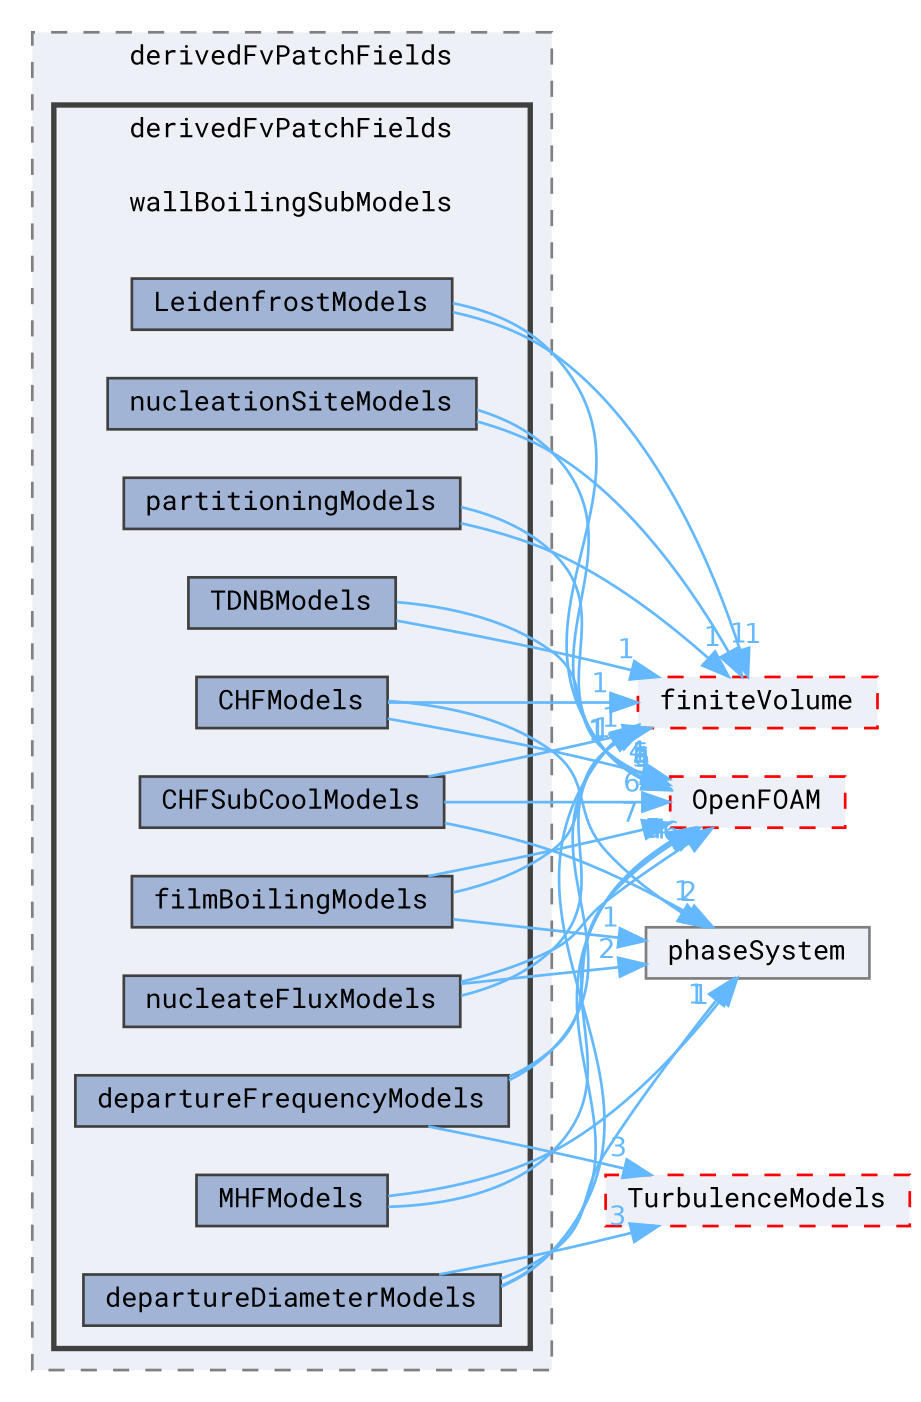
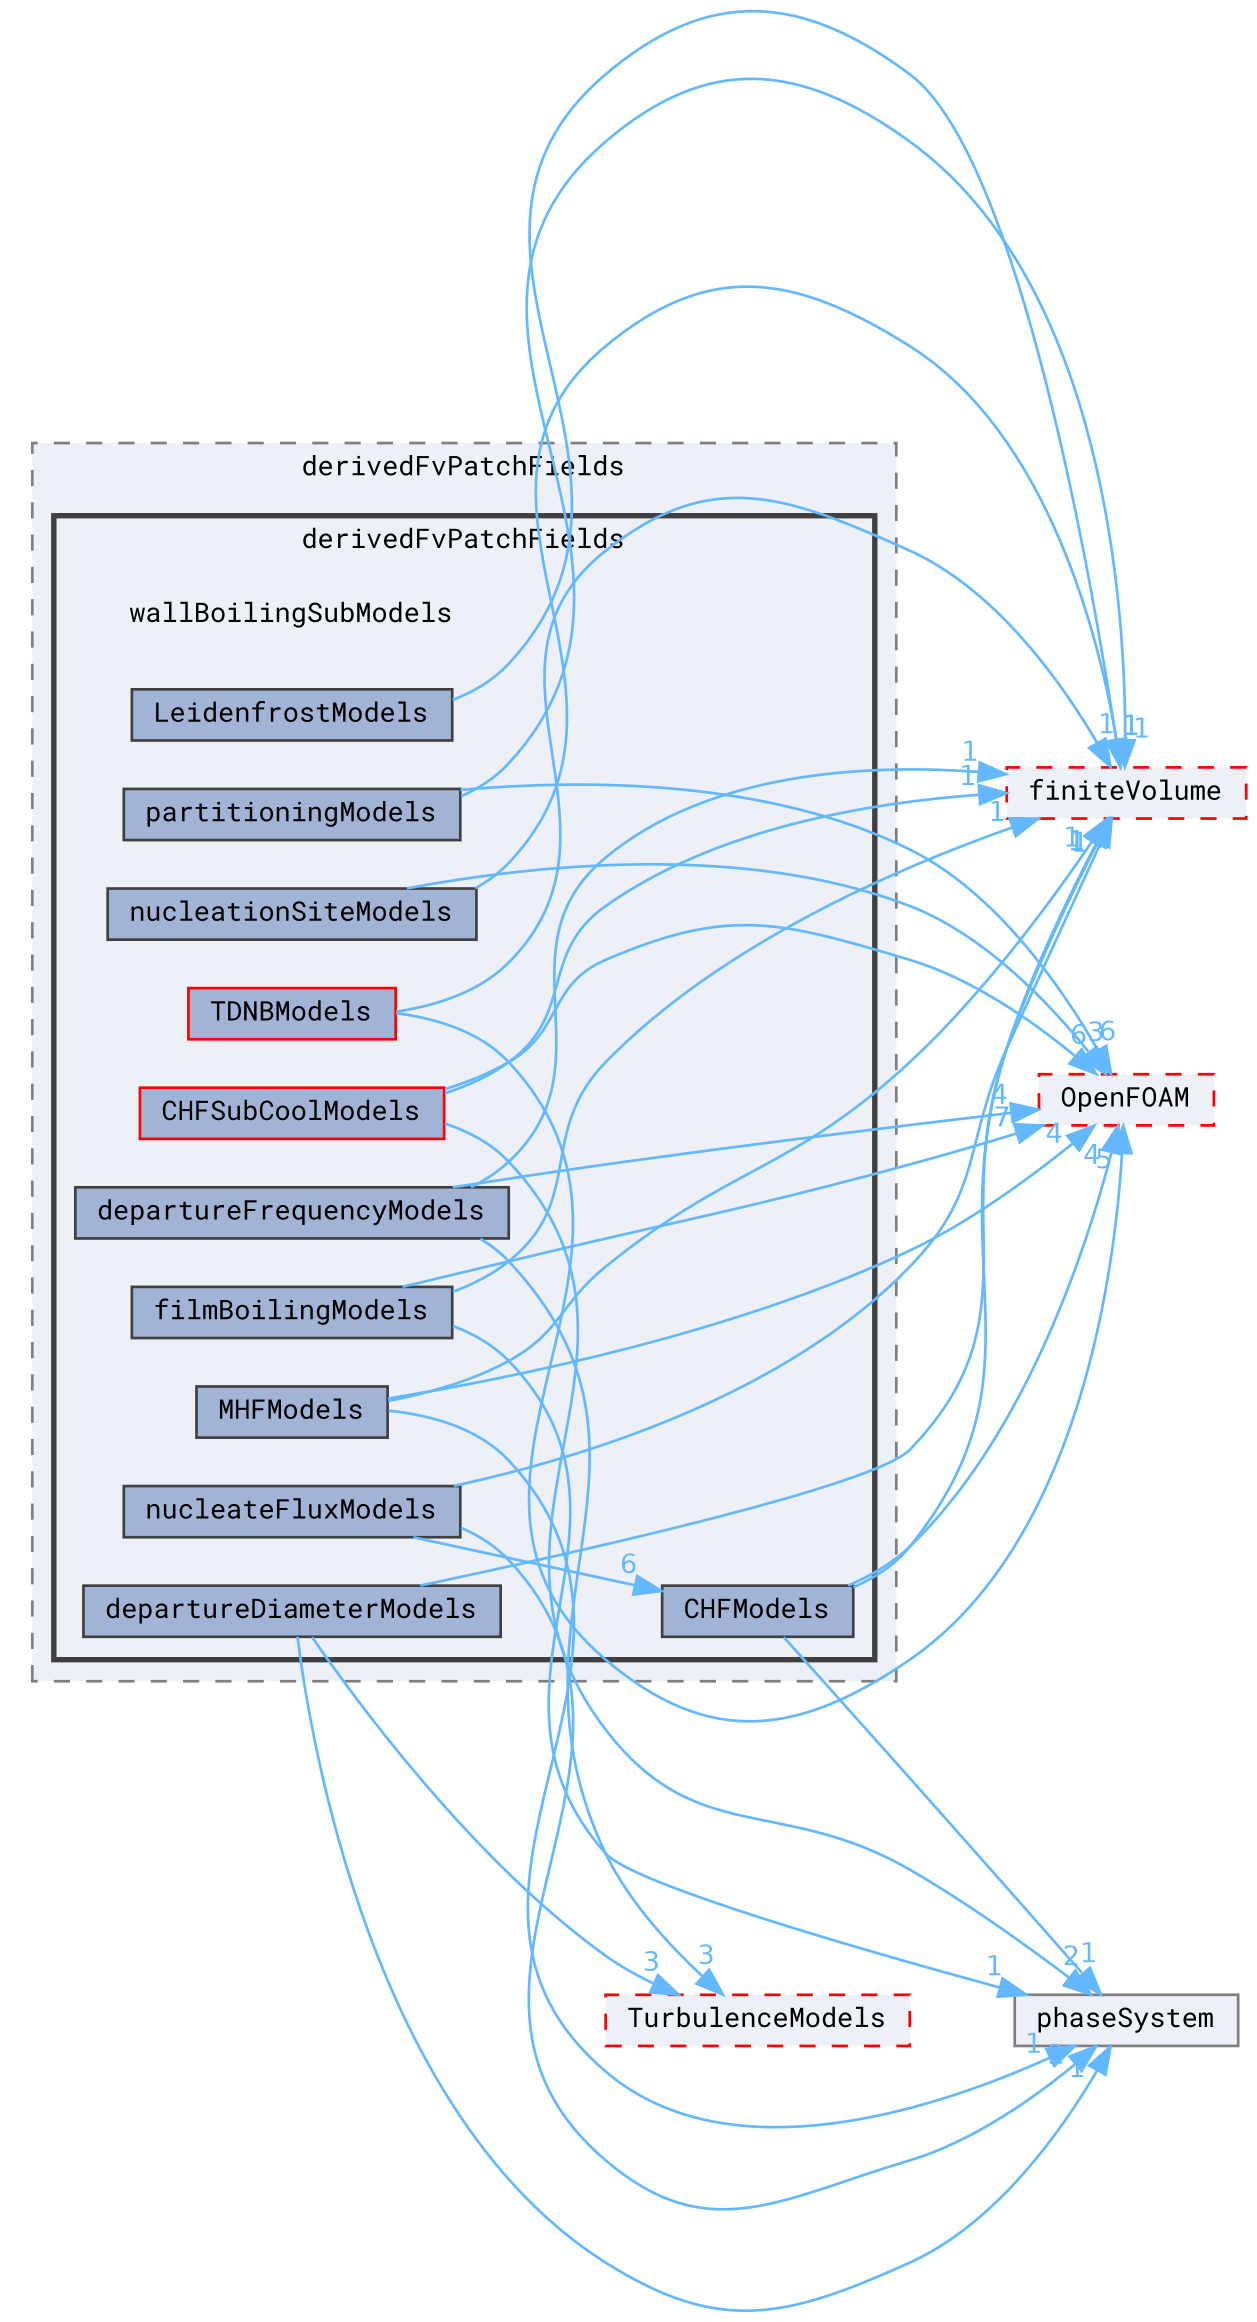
(595, 462) -> none
(292, 603) -> (292, 1014)
(292, 802) -> (292, 1113)
(582, 926) -> (524, 1561)
(585, 1066) -> none
none -> (770, 1162)
